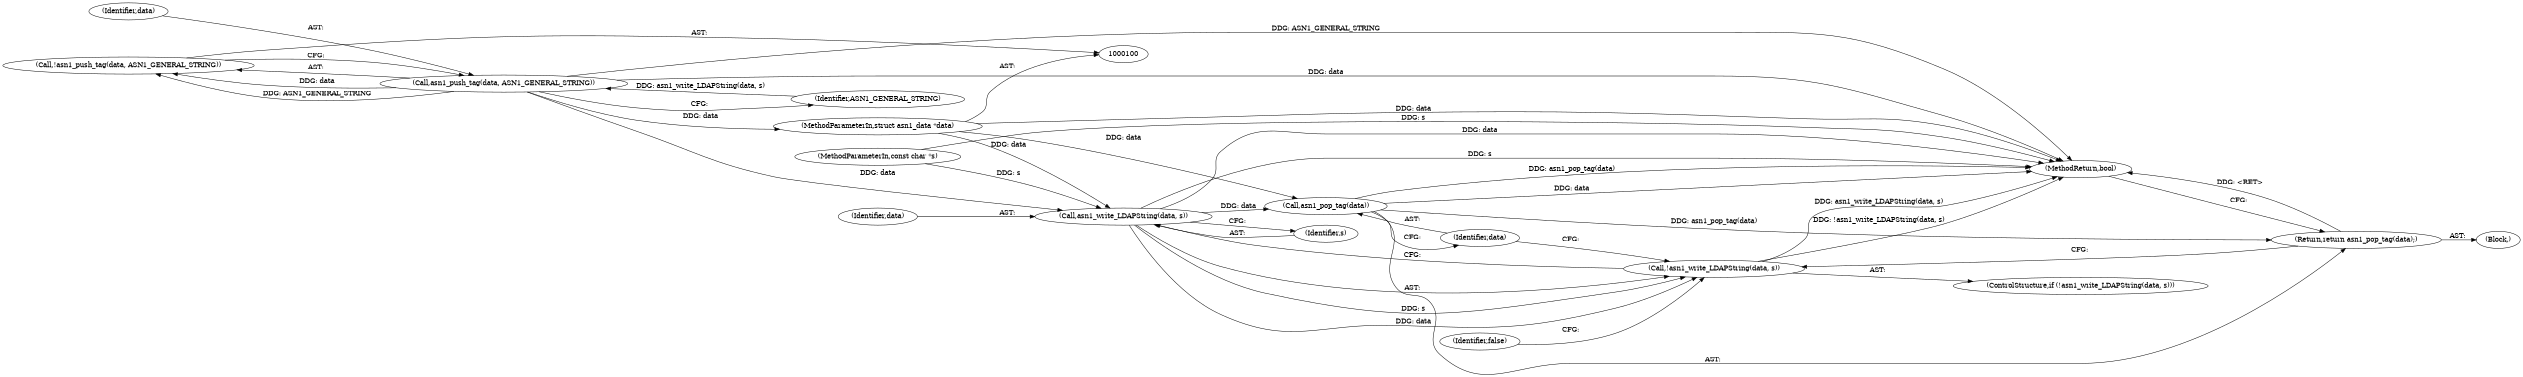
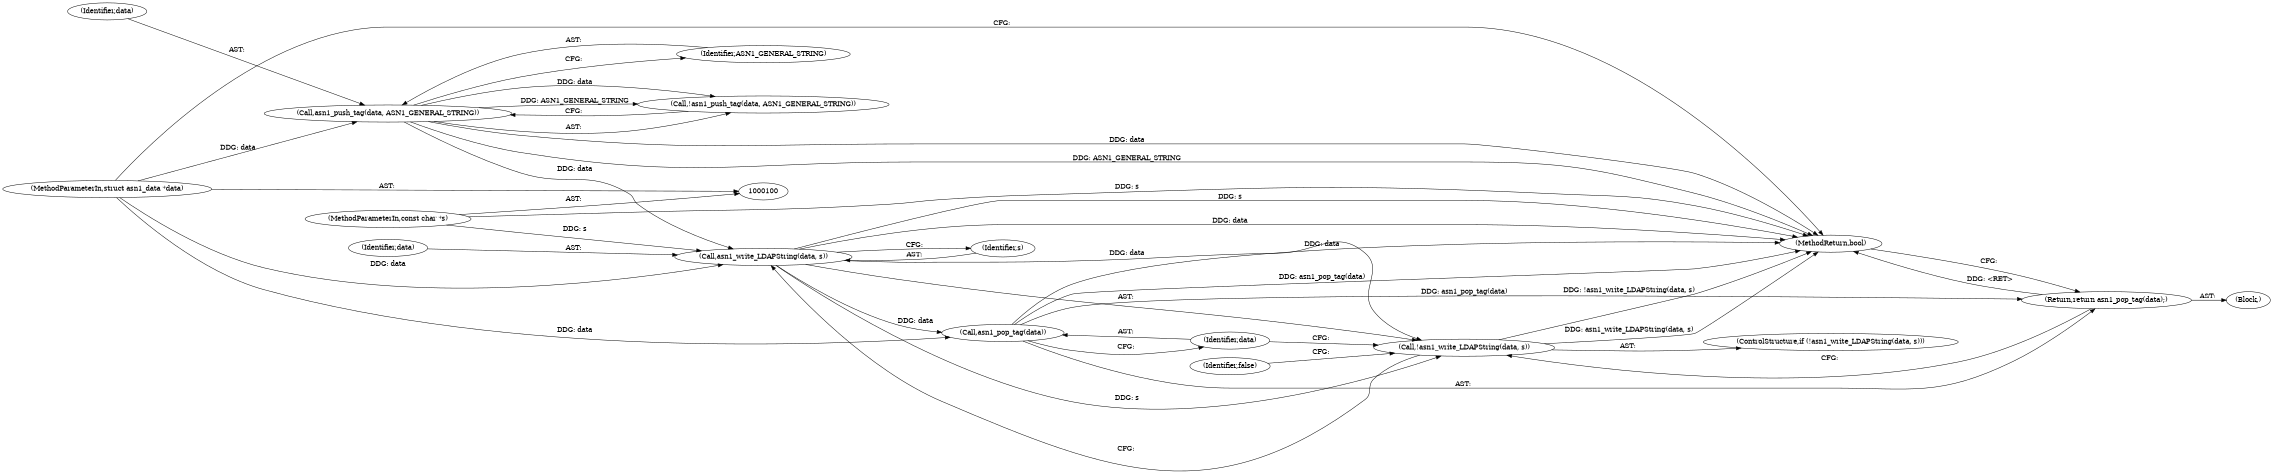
(640, 36) -> (597, 205)
(701, 86) -> (575, 41)
(1413, 109) -> (1003, 24)
(650, 122) -> (245, 152)
